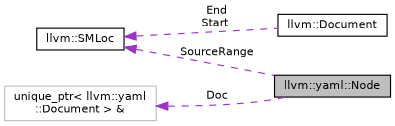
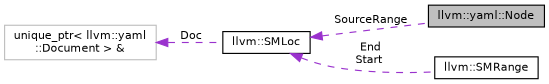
(333, 25) -> (486, 68)
(227, 104) -> (195, 42)
